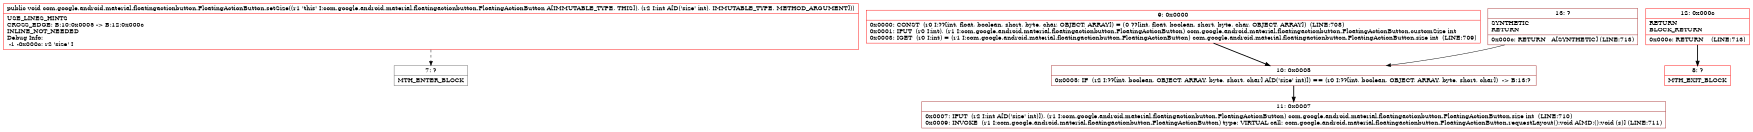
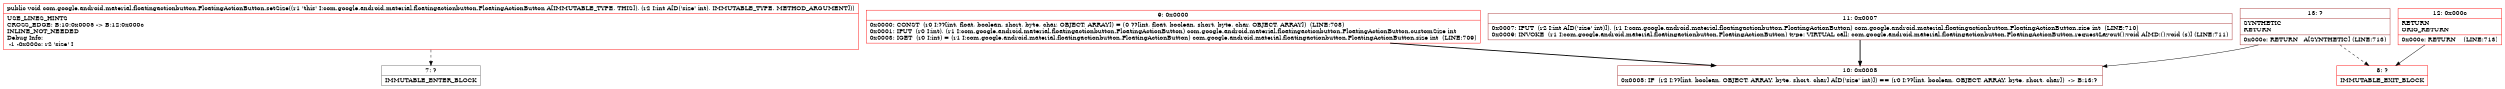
(1676, 30) -> (2425, 30)
(1698, 53) -> (2412, 54)
none -> (2353, 54)
(431, 80) -> (431, 80)
(1698, 80) -> (2382, 80)
(1294, 91) -> (1860, 51)
